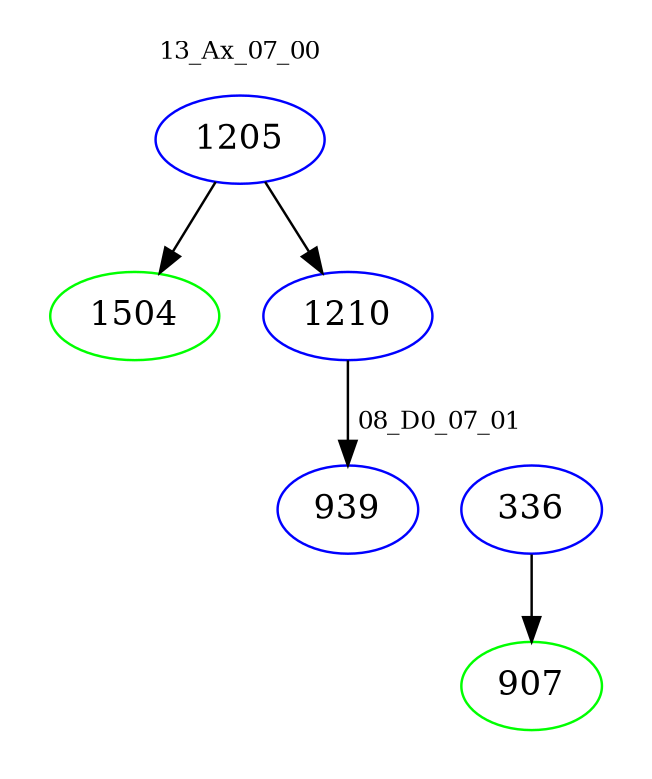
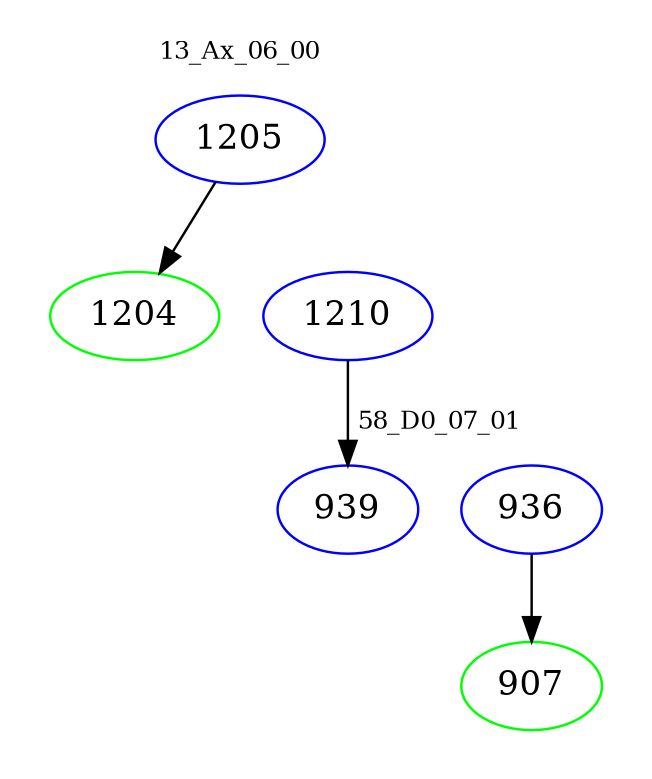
(240, 53) -> (240, 53)
(287, 217) -> none
(135, 316) -> (135, 316)
(440, 423) -> (440, 423)
(532, 510) -> (532, 510)
